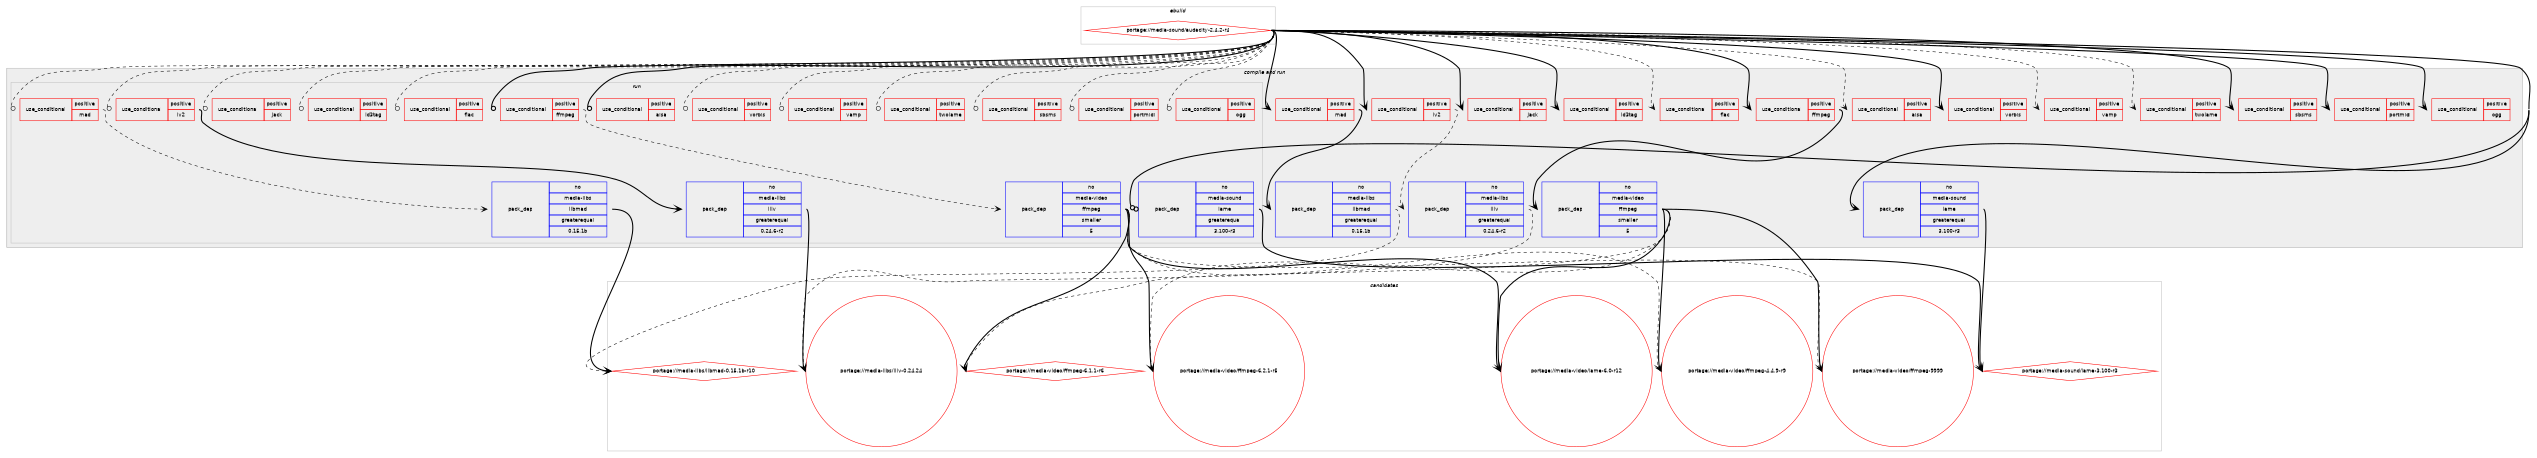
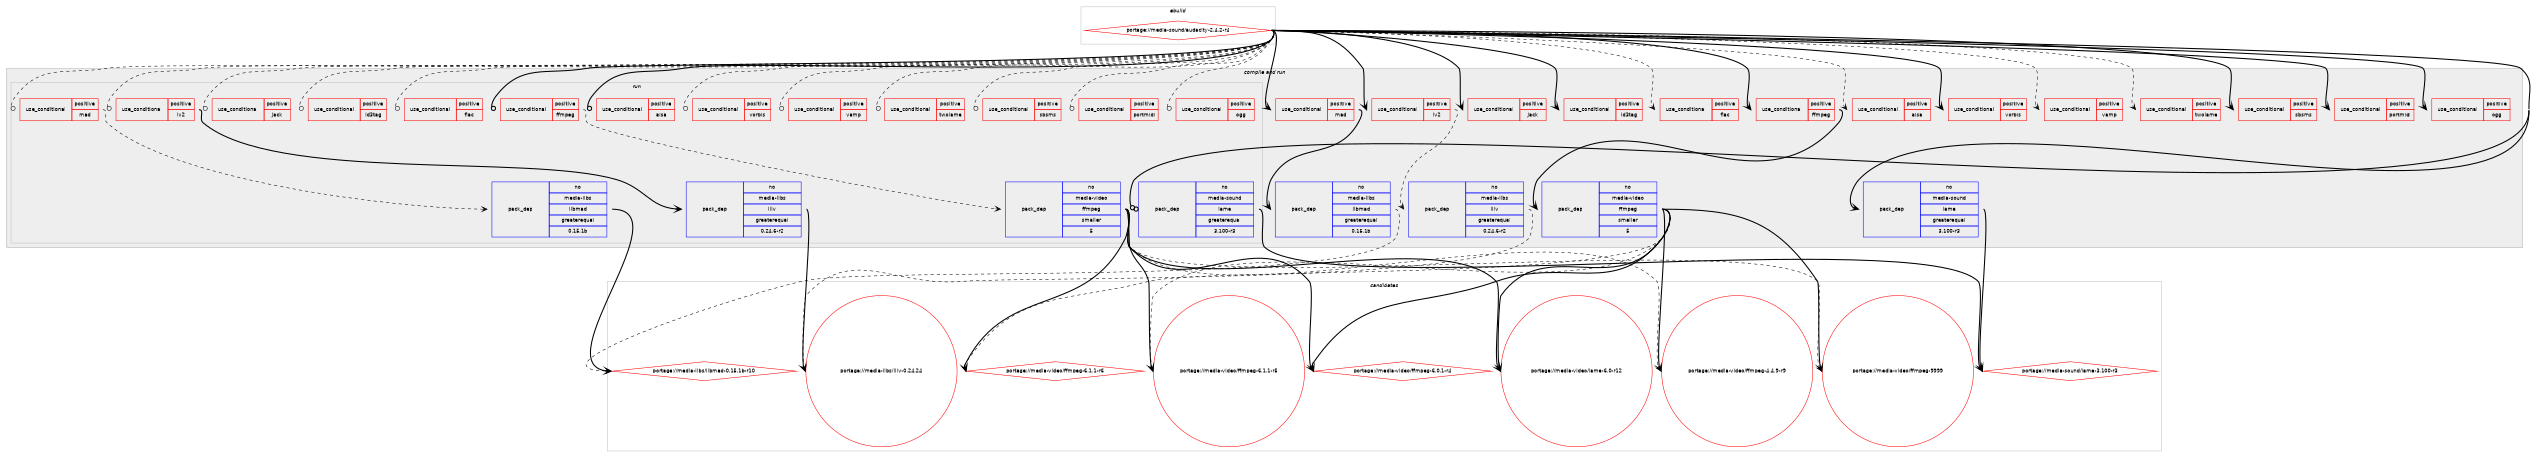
(1229, 371) -> (1229, 371)
none -> (1403, 371)
